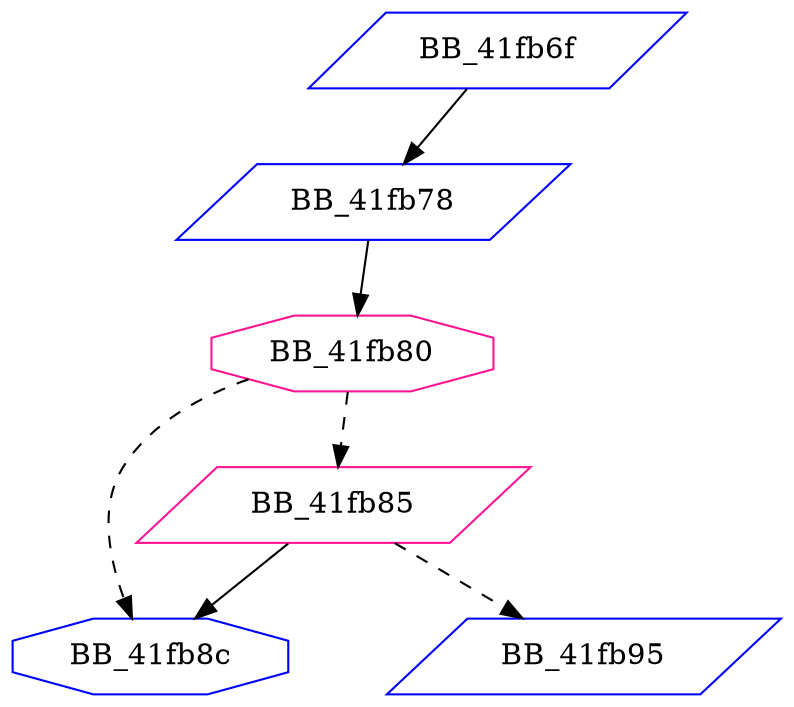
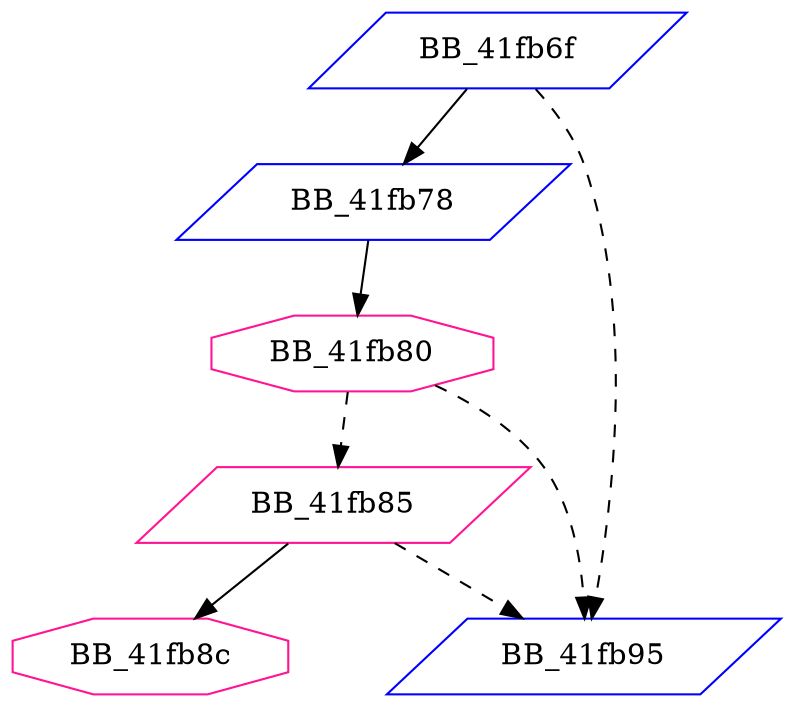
none -> (614, 335)
(129, 459) -> (544, 467)
(150, 656) -> (150, 656)
